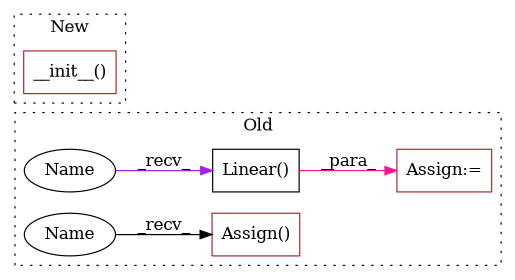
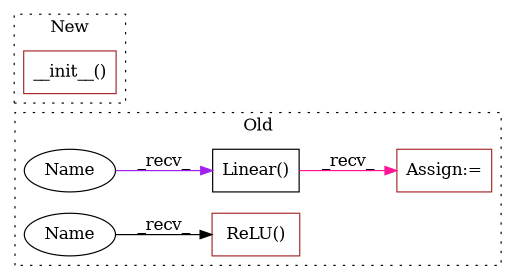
(348, 162) -> (348, 162)
(256, 235) -> (256, 235)
